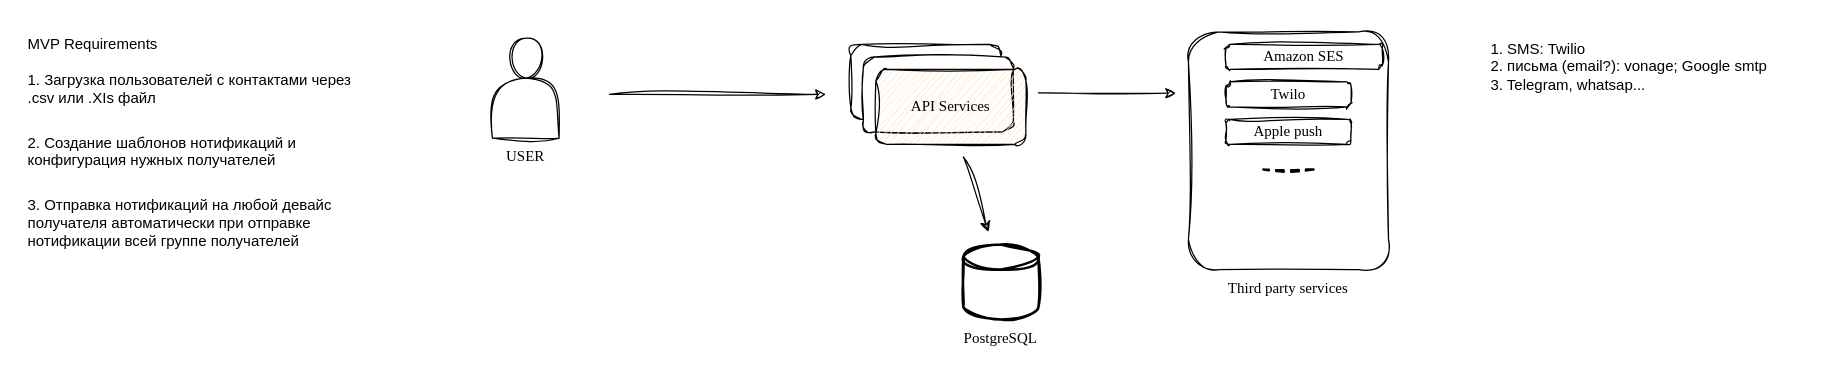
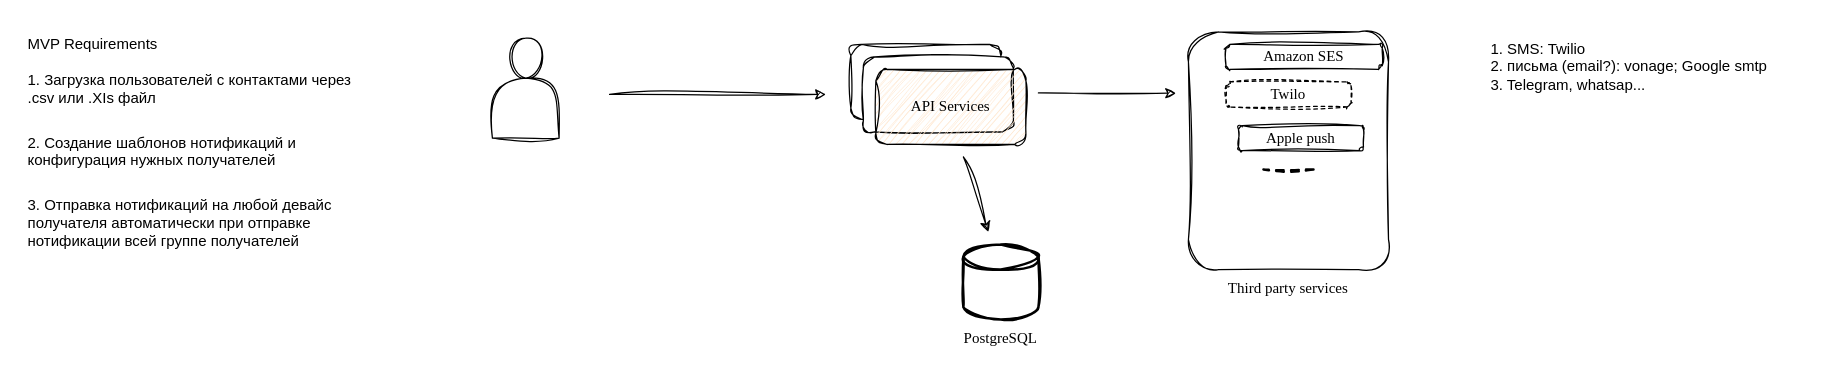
(1288, 94) -> (1288, 94)
(1288, 132) -> (1301, 138)
(526, 157) -> none
